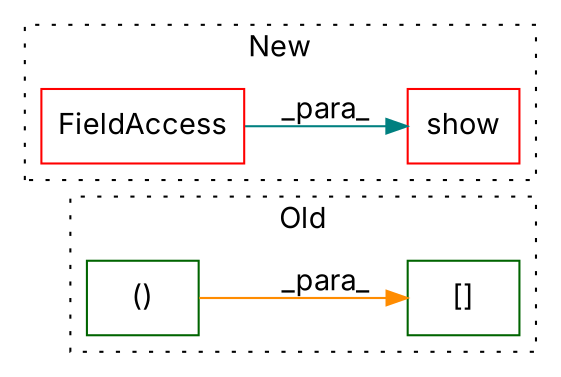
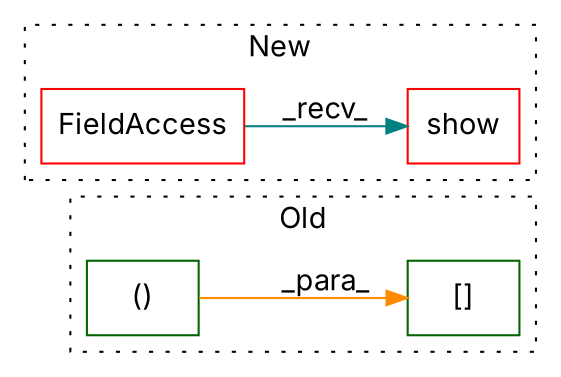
(326, 111) -> (326, 111)
